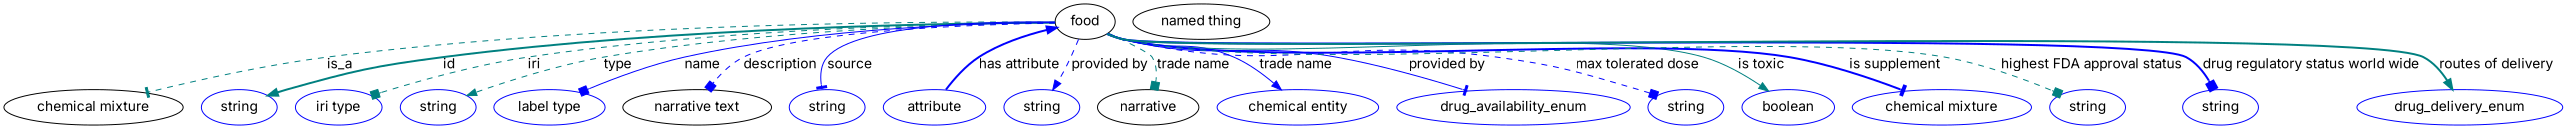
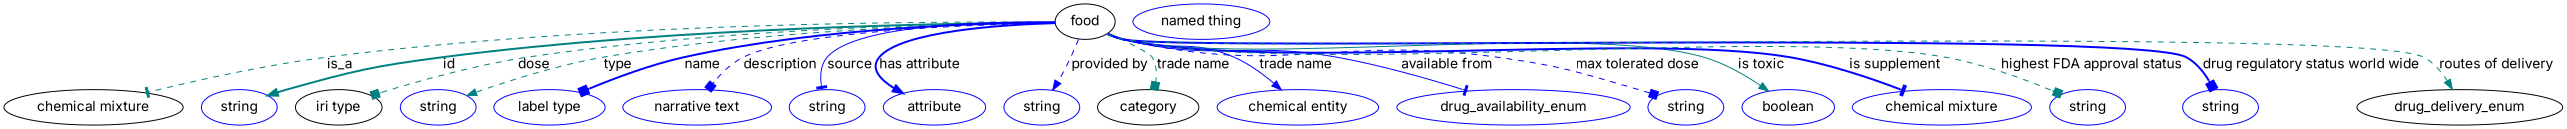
(1201, 22) -> (1201, 22)
(2120, 42) -> (2120, 42)
(760, 43) -> (760, 43)
(991, 50) -> (939, 34)
(534, 64) -> (534, 64)
(1447, 64) -> (1447, 64)
(339, 107) -> (339, 107)
(697, 107) -> (697, 107)
(1148, 107) -> (1148, 107)
(2460, 107) -> (2460, 107)
